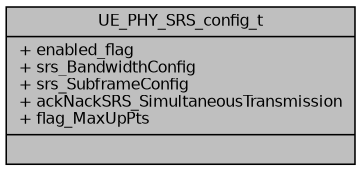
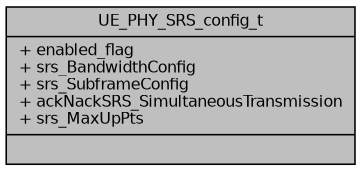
(85, 119) -> (82, 119)
